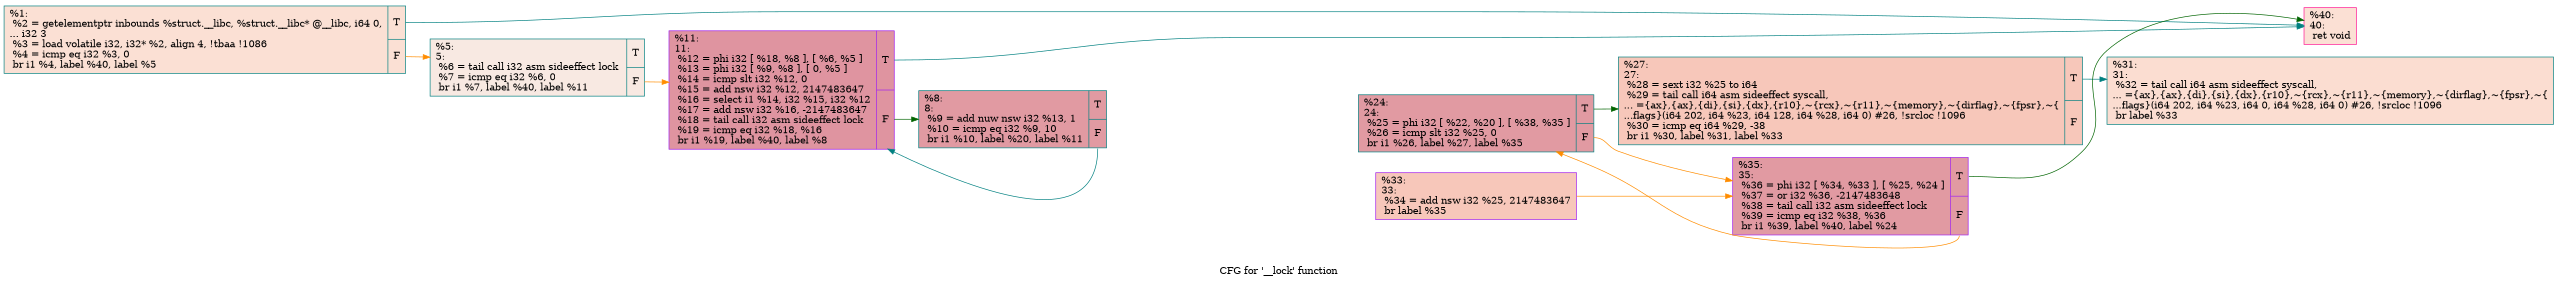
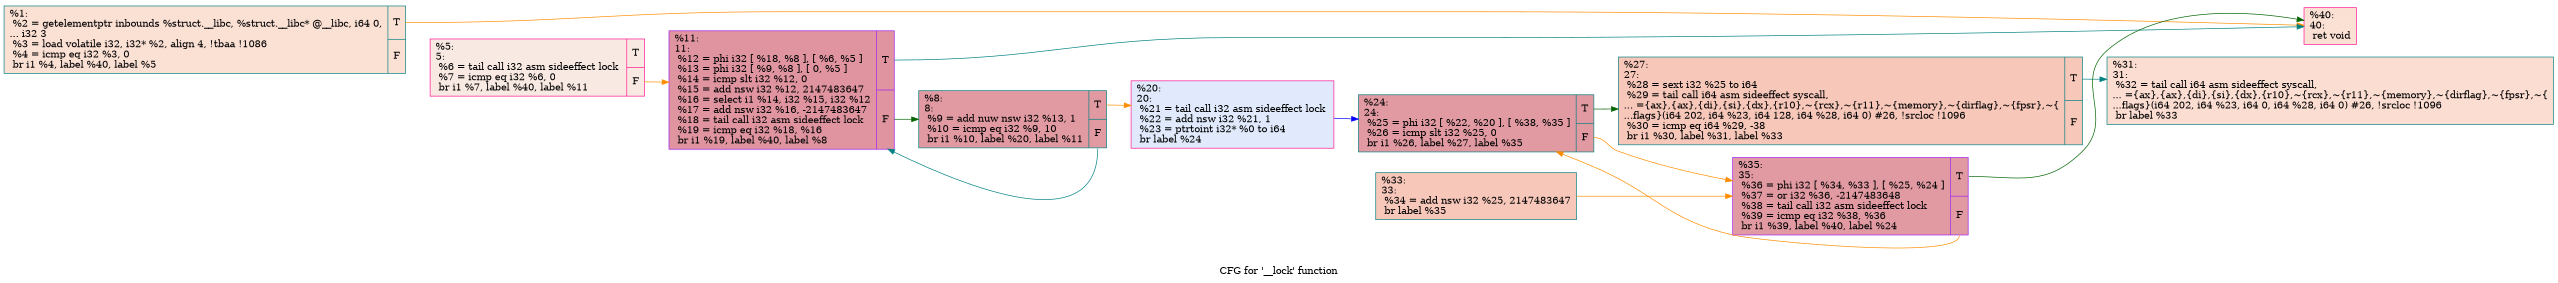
(1351, 12) -> (1351, 12)
(414, 57) -> none
(537, 68) -> (537, 68)
none -> (1232, 115)
(1476, 196) -> (1476, 196)
